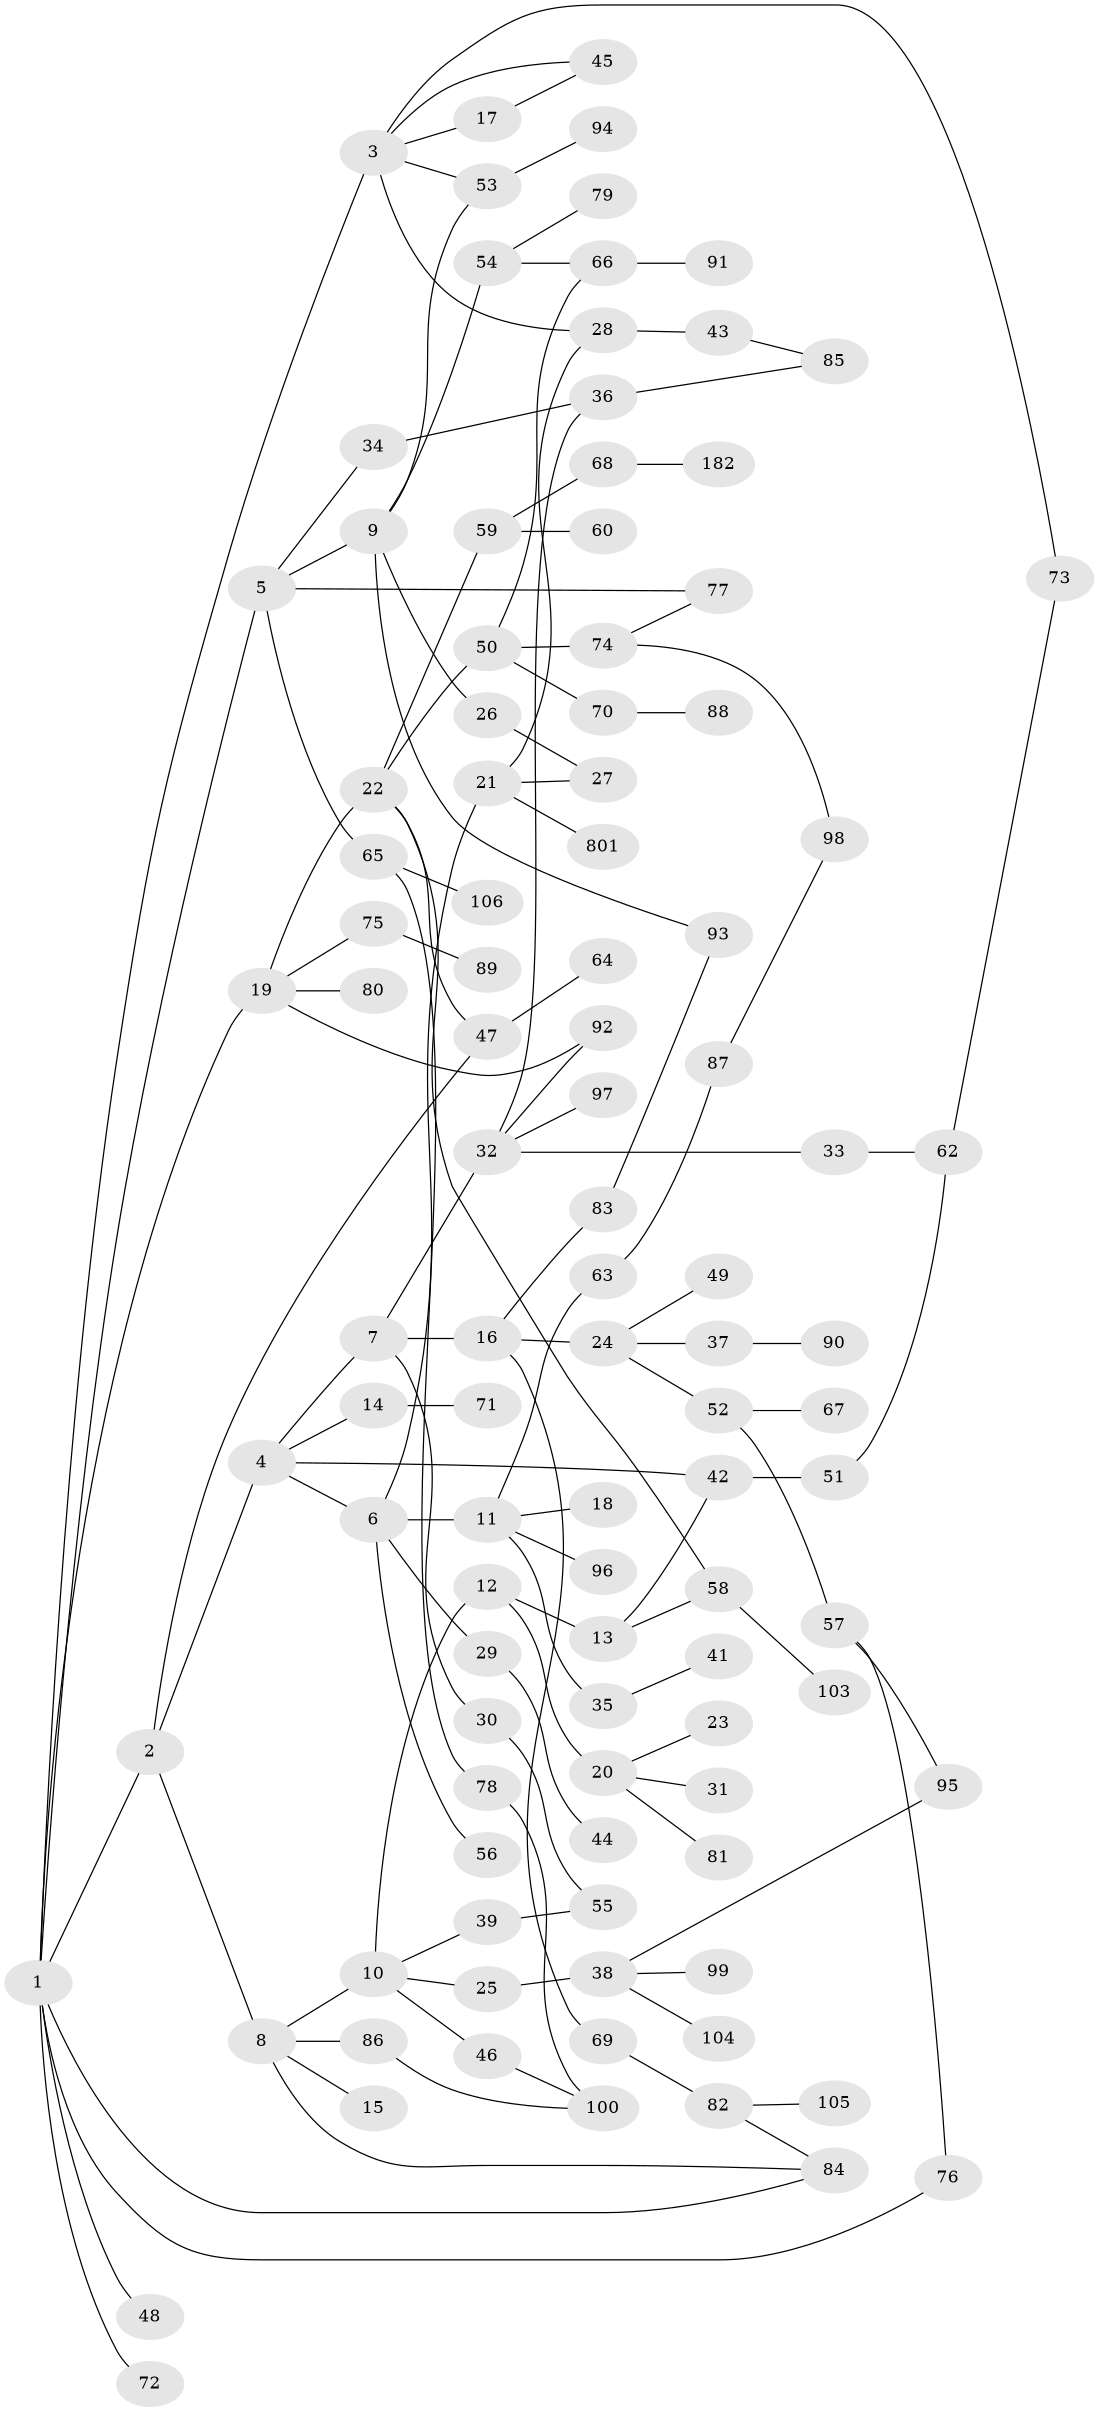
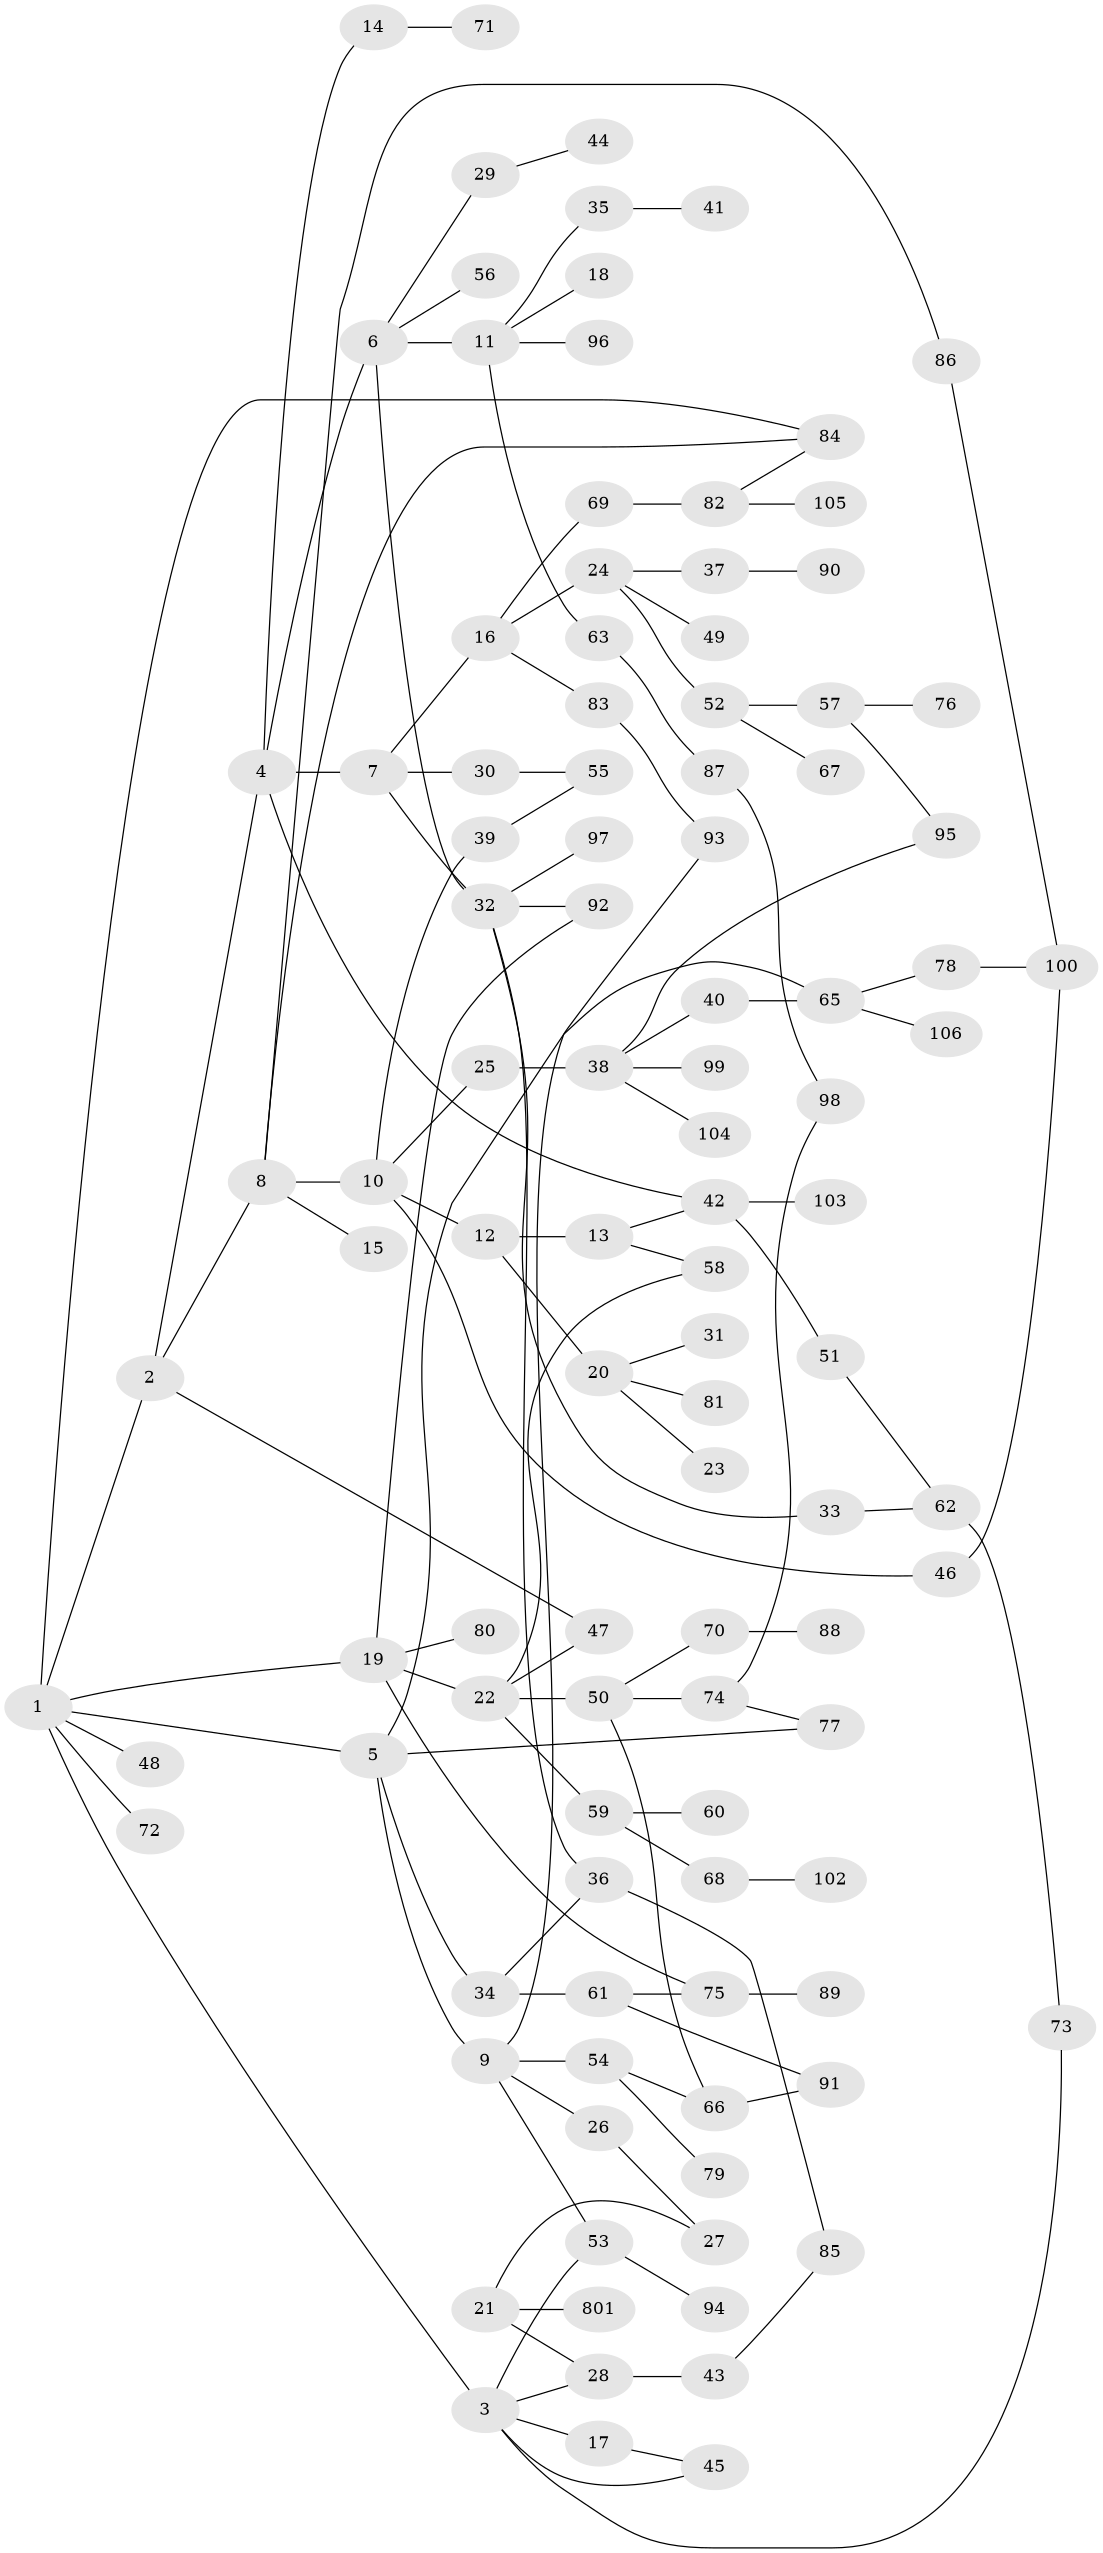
(719, 464) -> (831, 1880)
(603, 961) -> none
none -> (715, 1001)
(430, 1152) -> (401, 632)
(777, 1641) -> (772, 1202)
none -> (599, 1994)
(414, 2260) -> none
